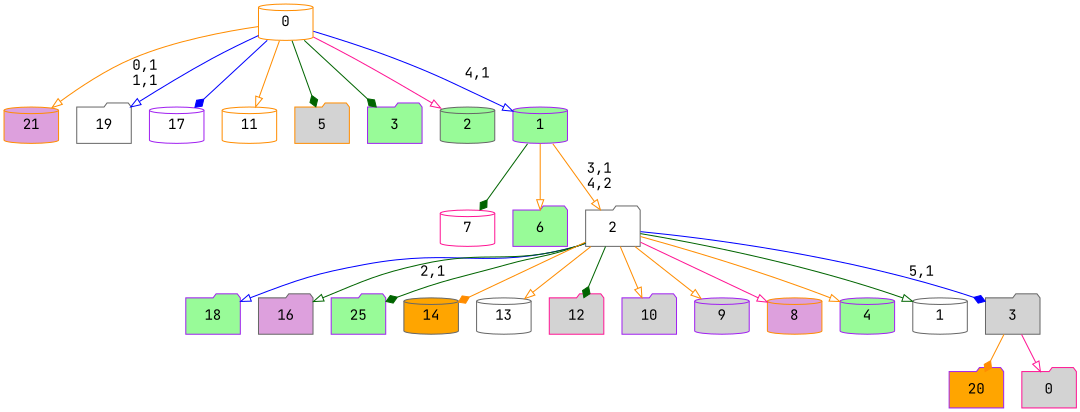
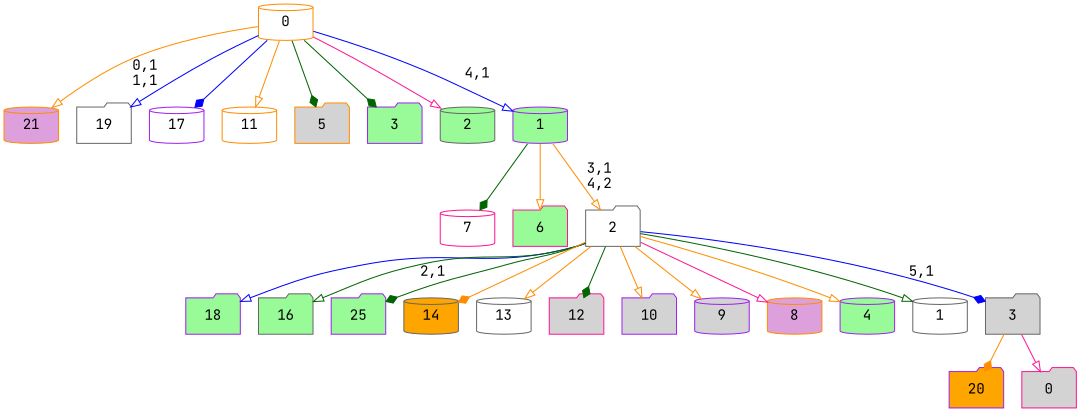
(540, 228) -> (540, 228)
(286, 316) -> (286, 316)
